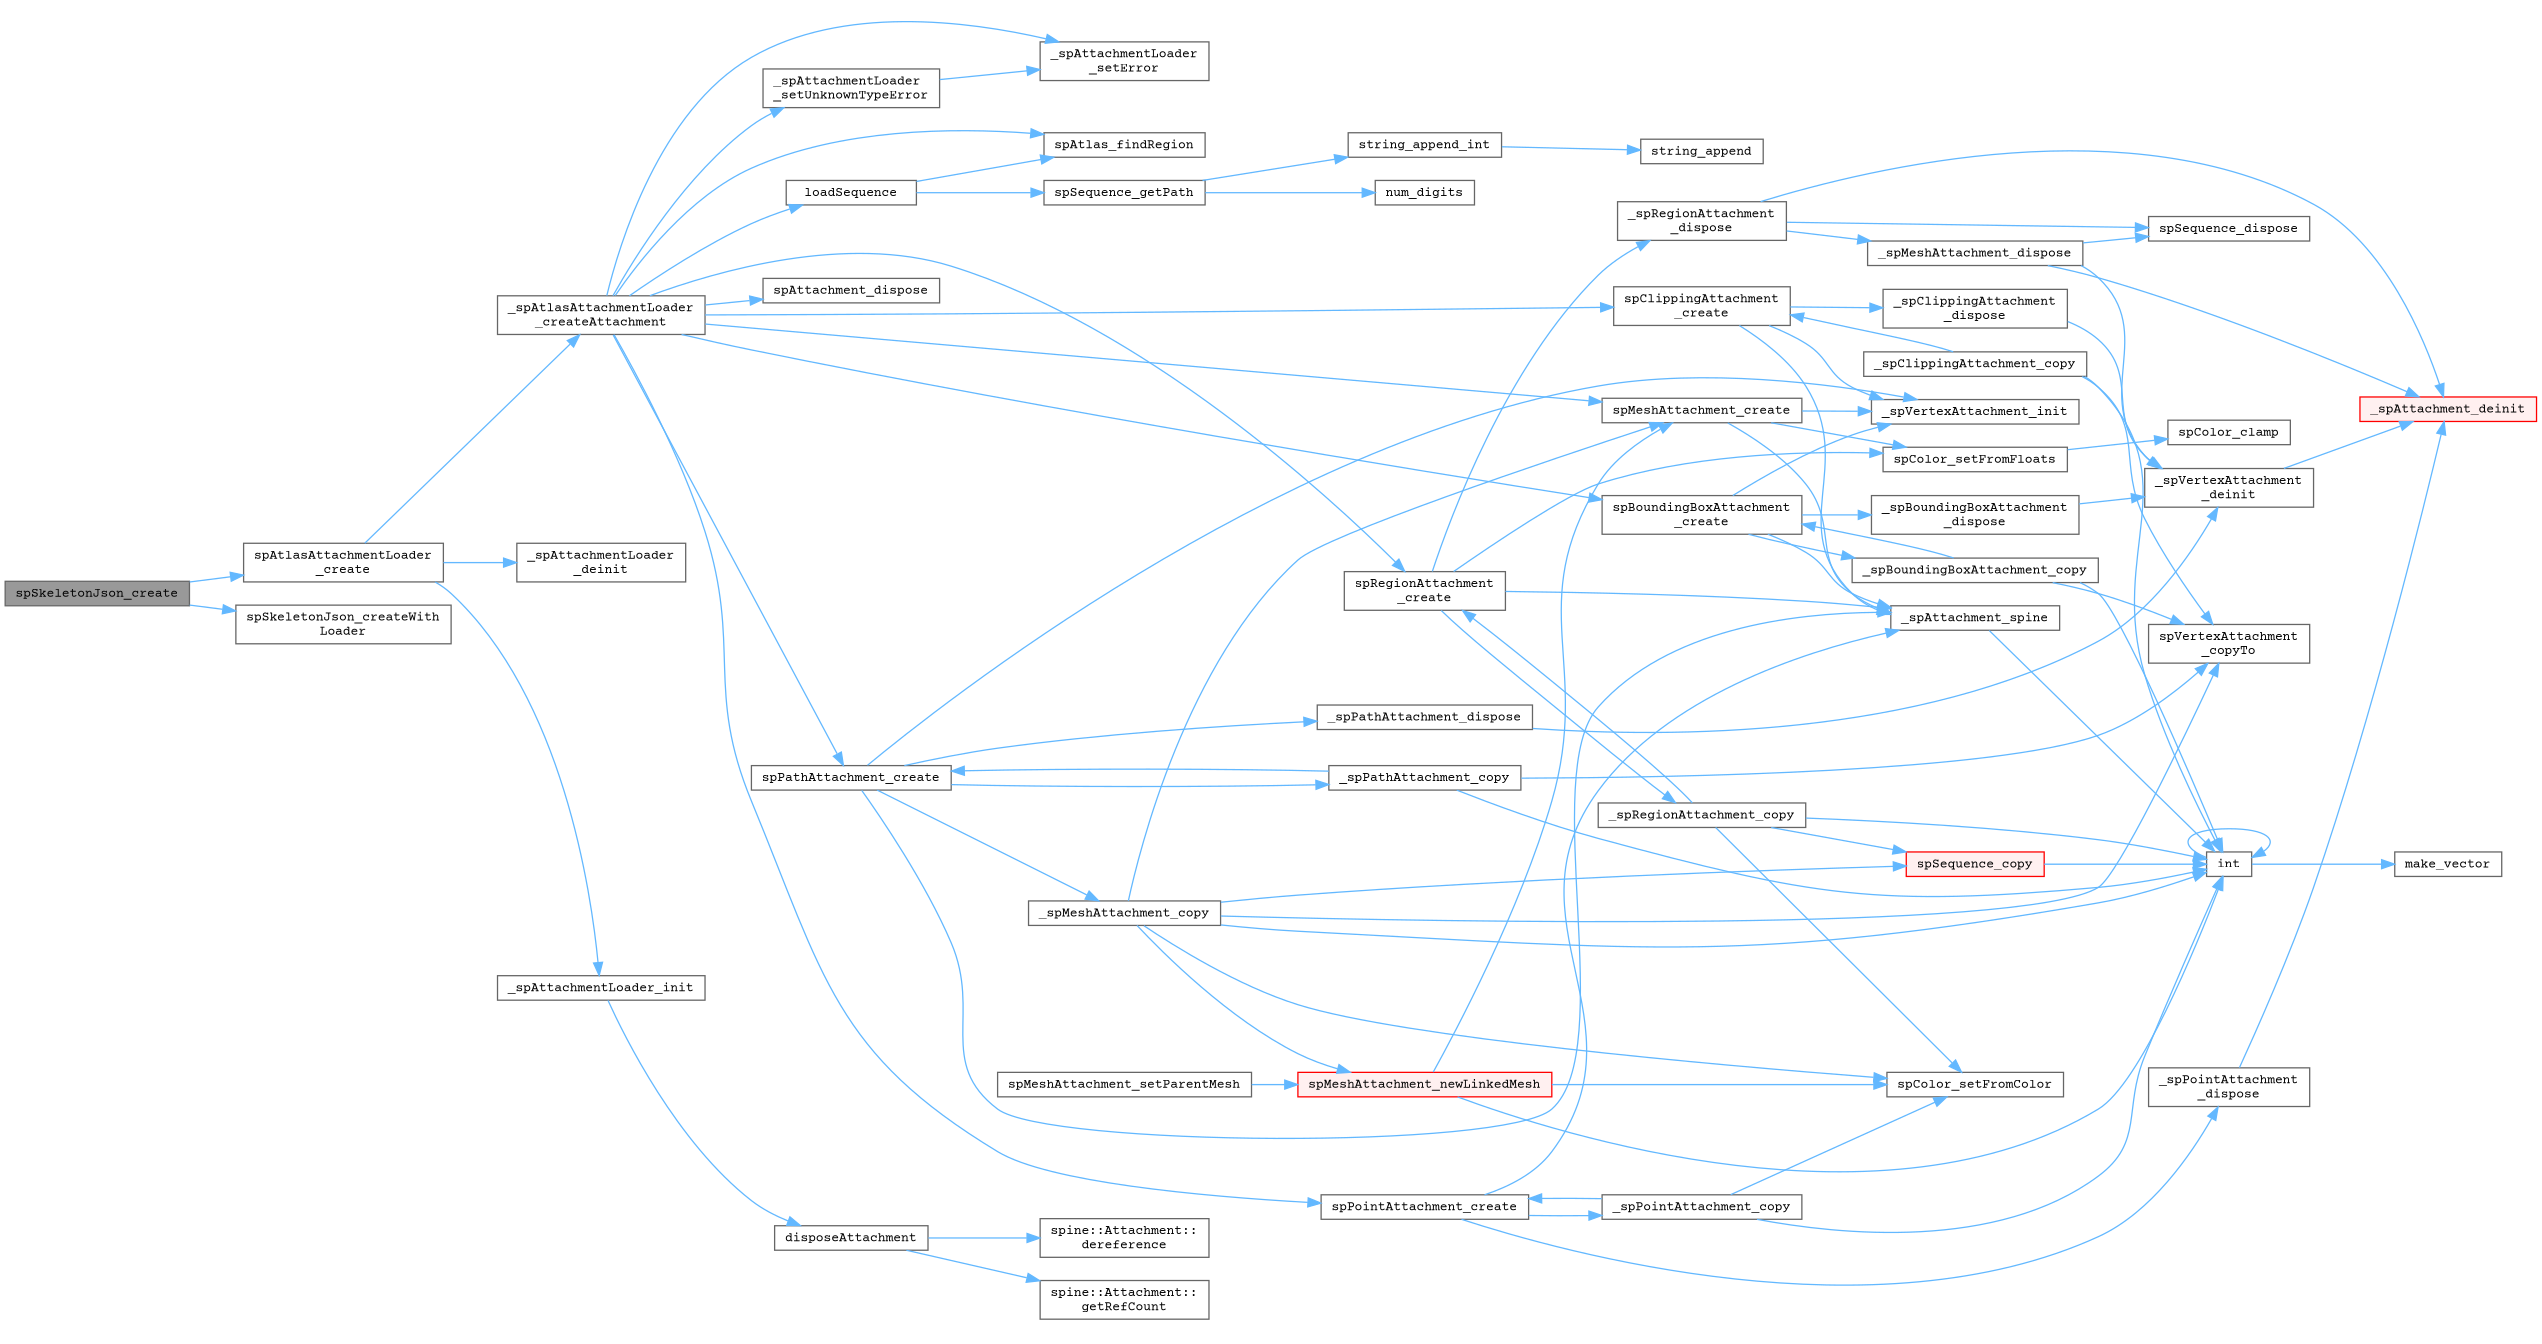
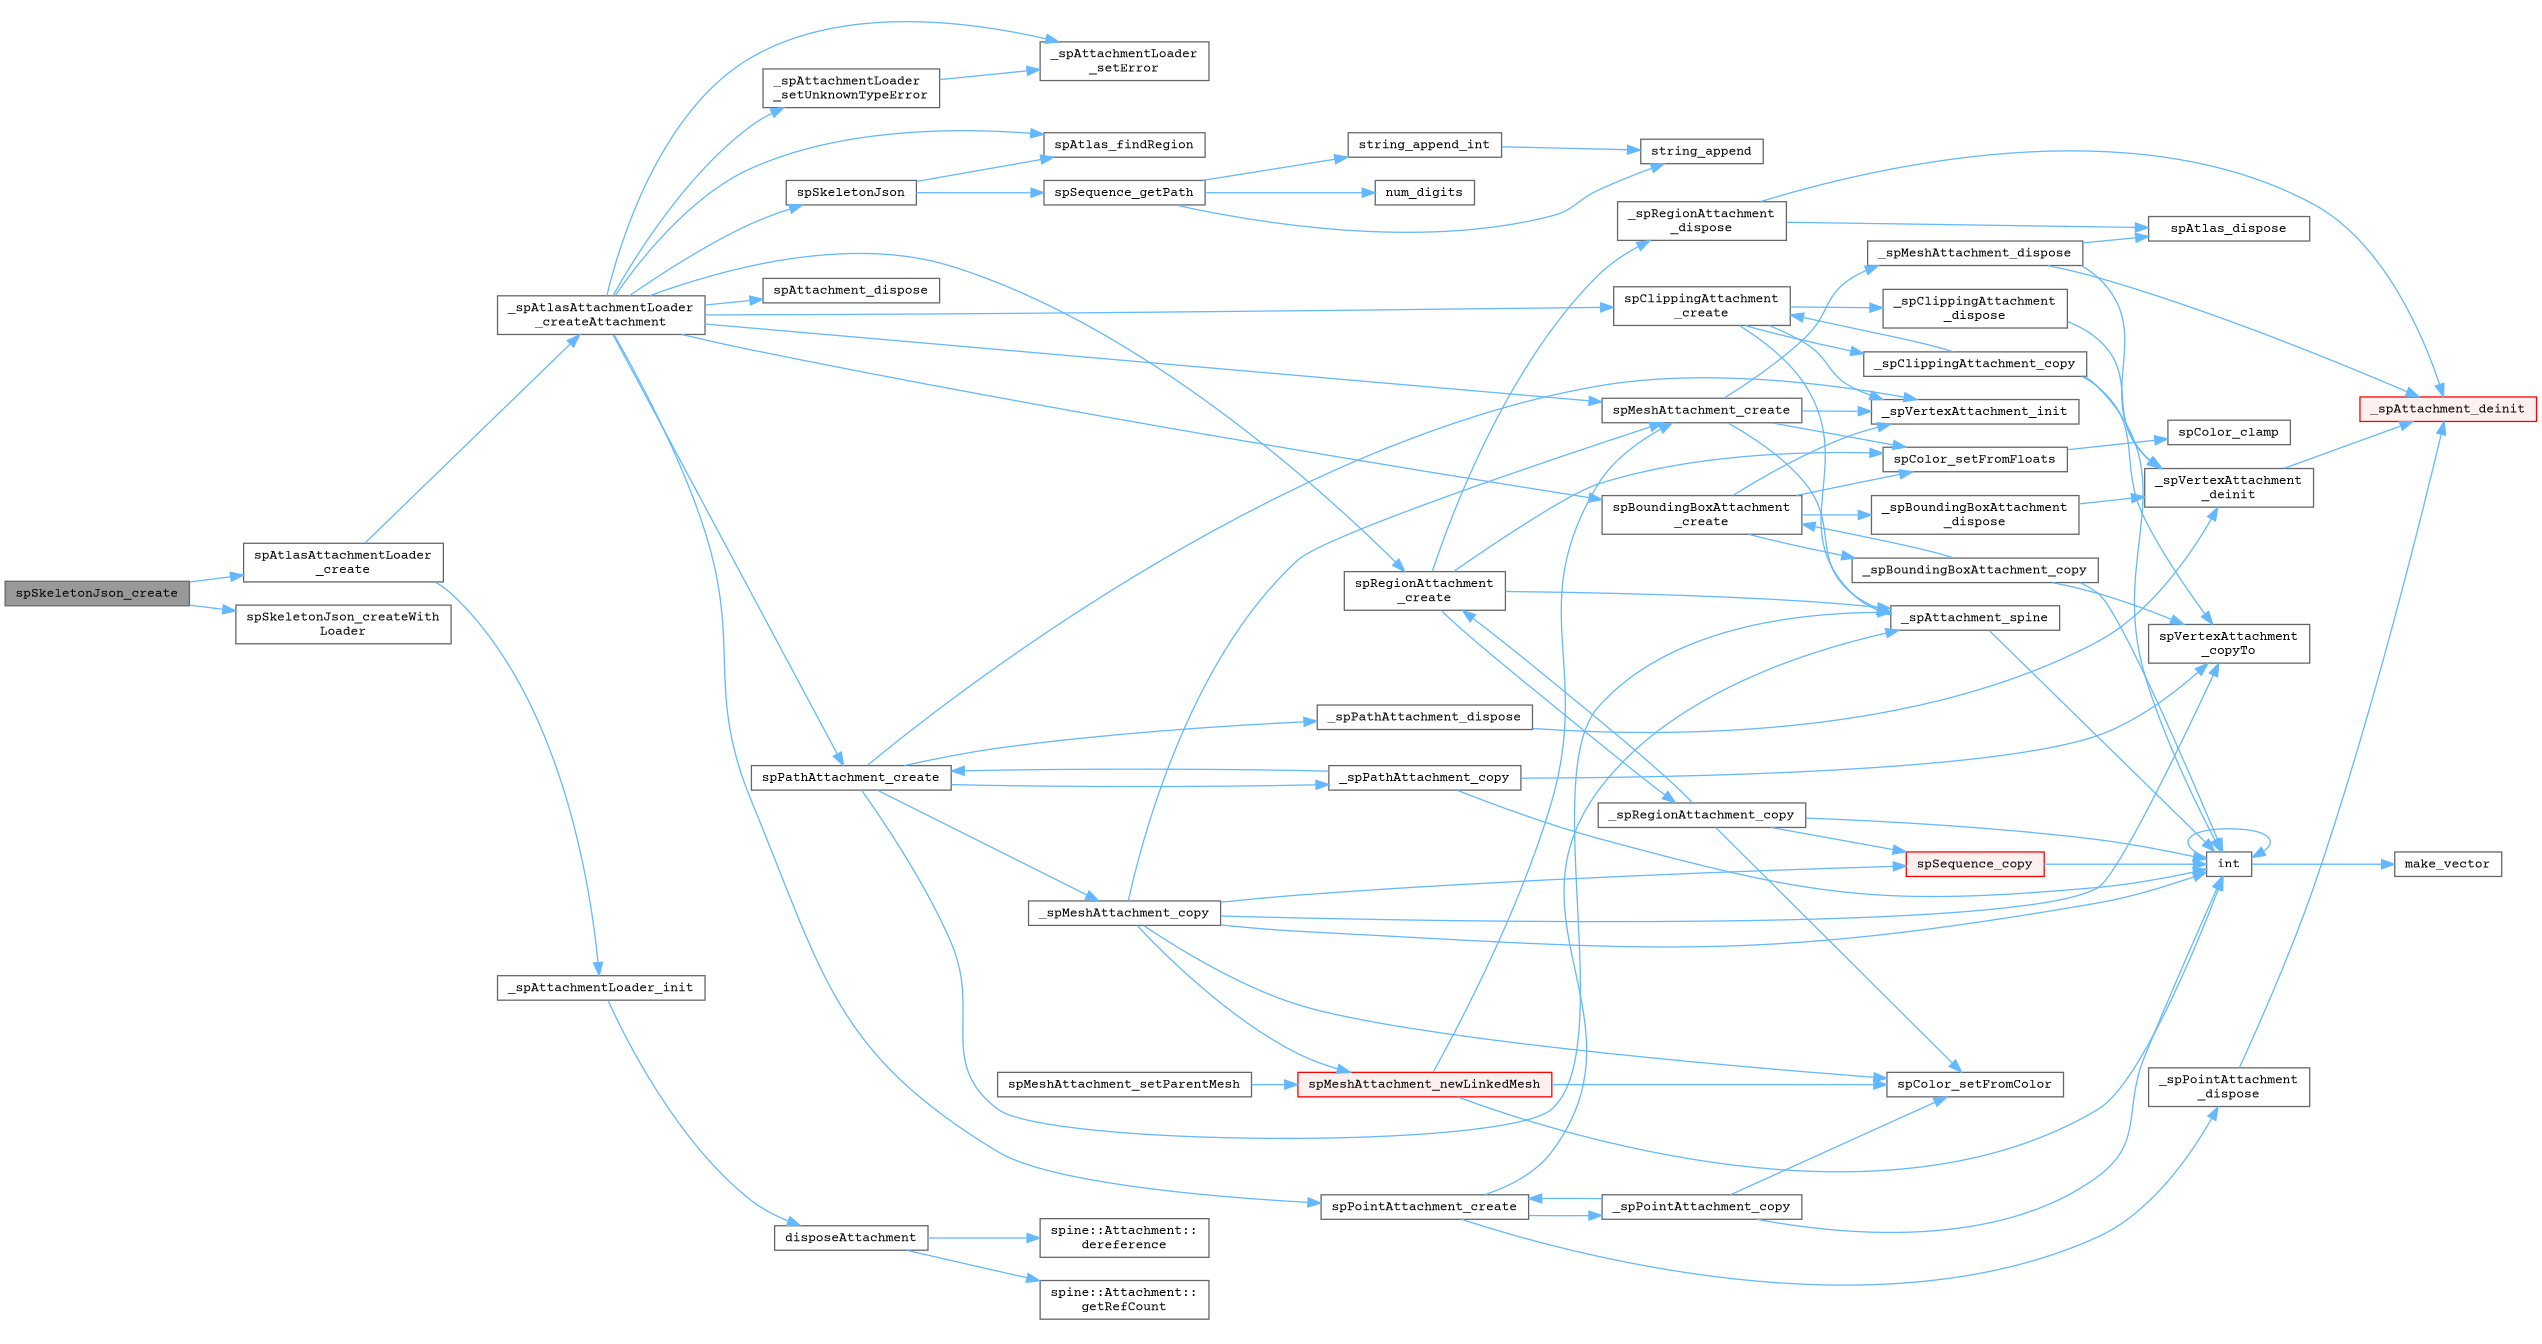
(851, 193) -> (851, 193)
(2229, 229) -> (2229, 229)
none -> (1419, 232)
(1822, 235) -> (1795, 347)
none -> (1822, 345)
(601, 563) -> none
(1822, 566) -> (1848, 485)
